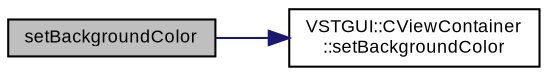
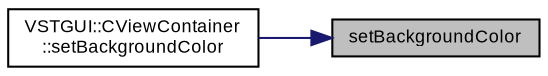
(242, 38) -> (285, 38)
